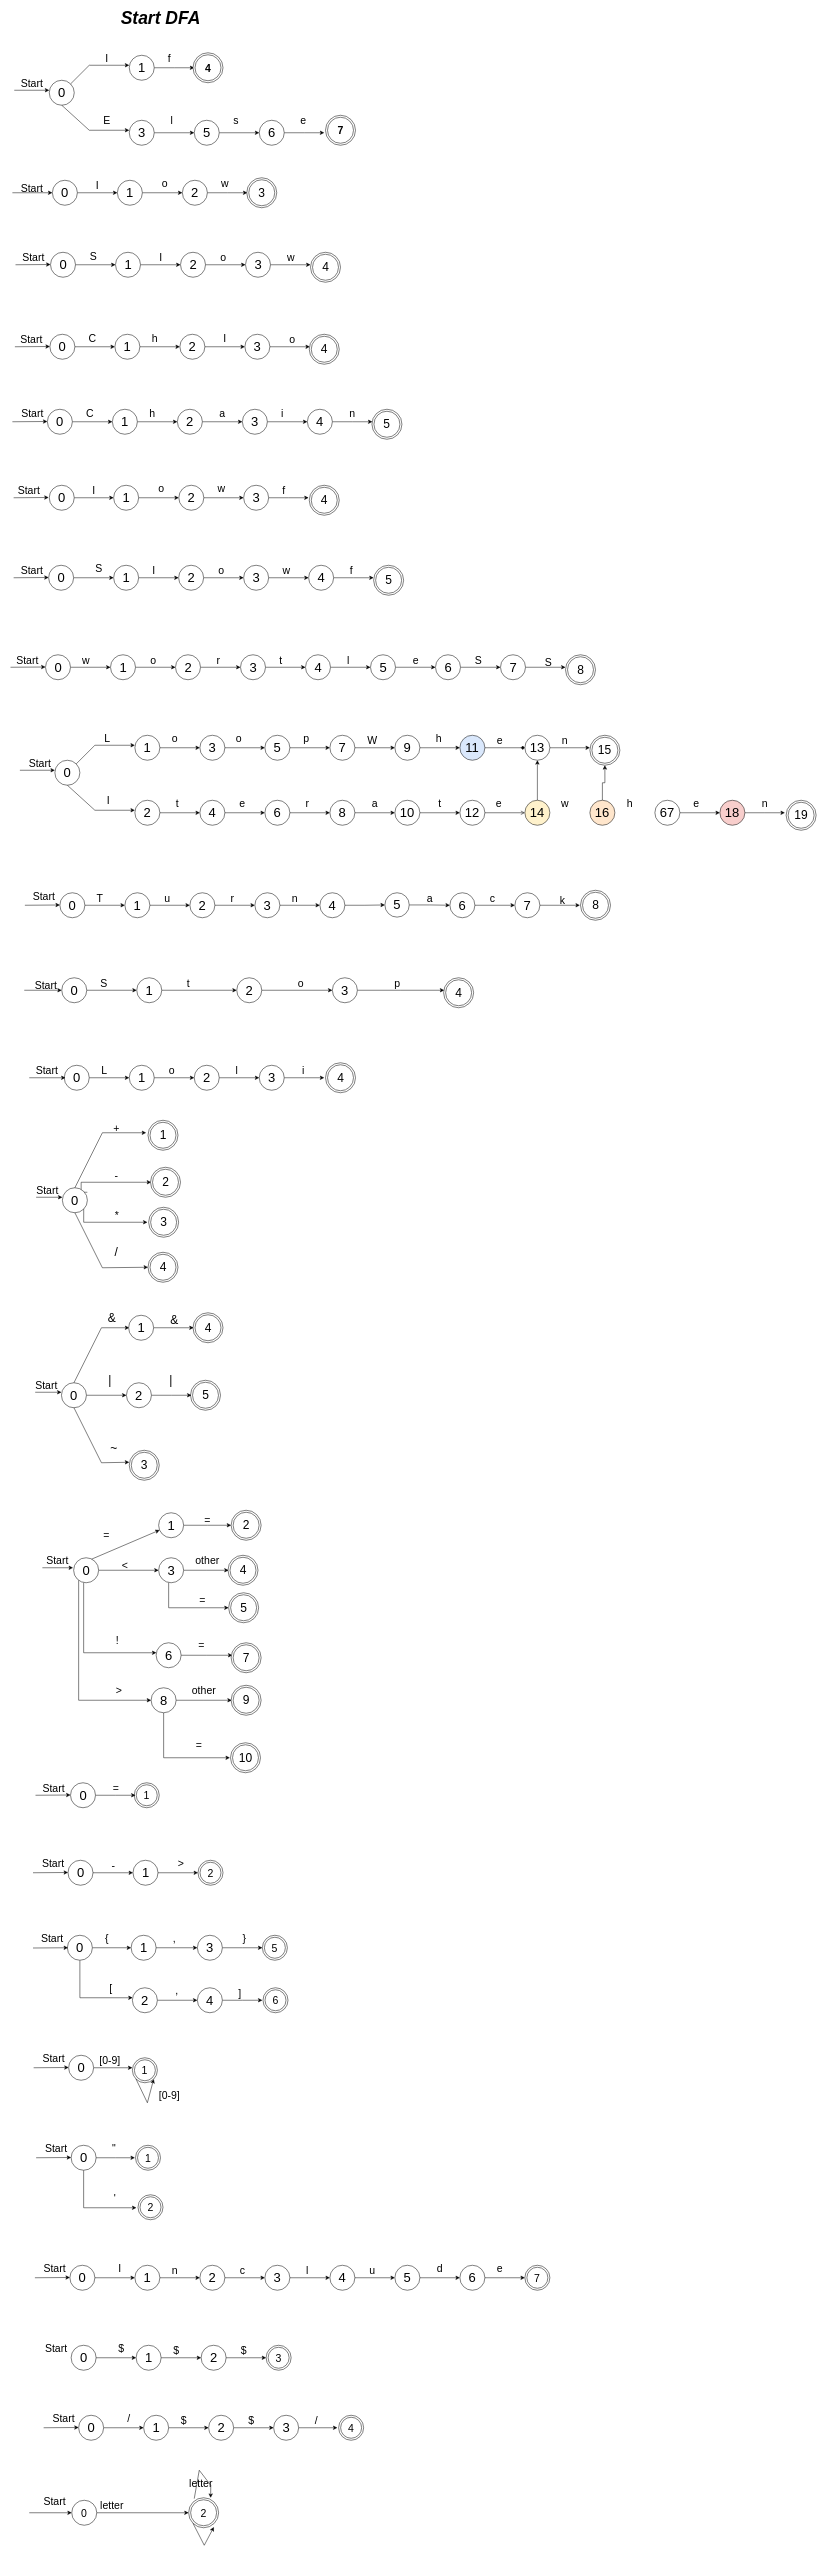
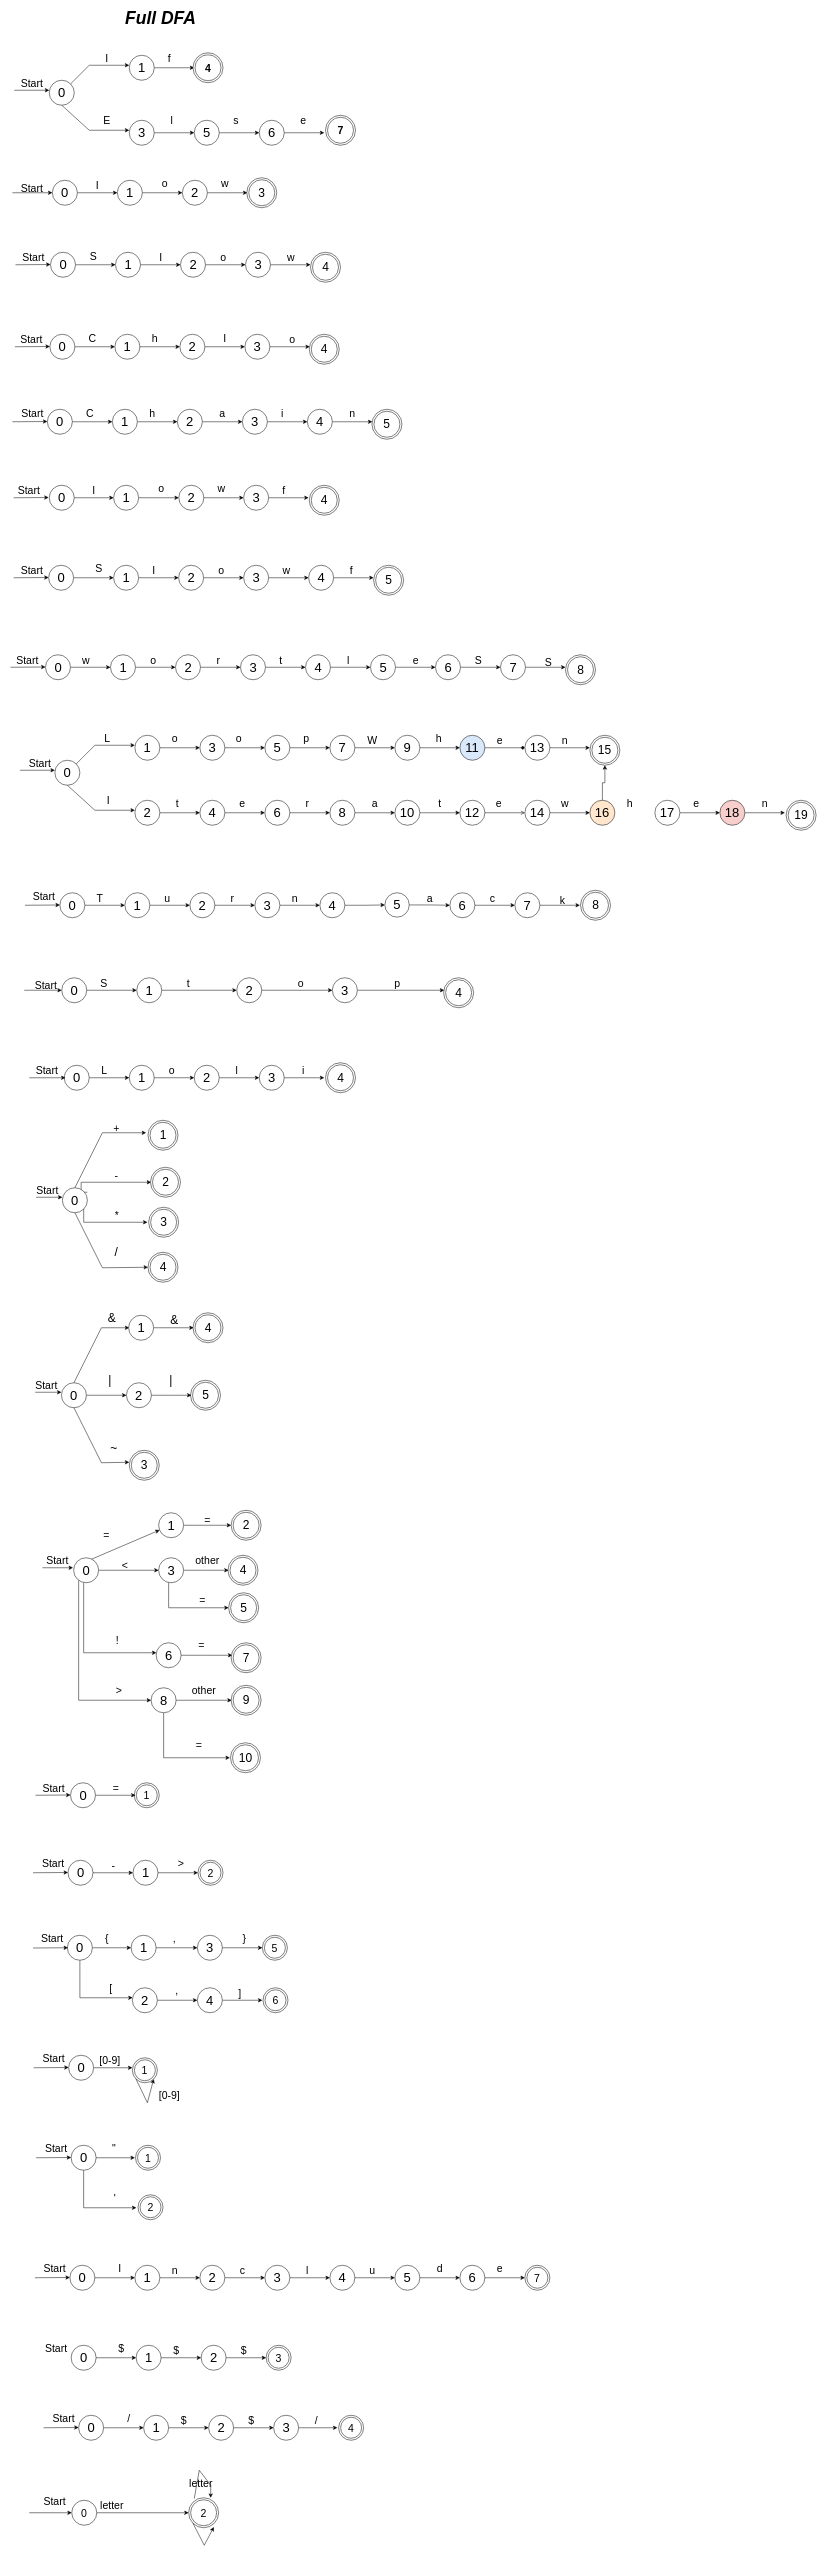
(161, 18) -> (161, 18)
(537, 764) -> (585, 813)
(537, 813) -> (537, 813)
(667, 813) -> (667, 813)
